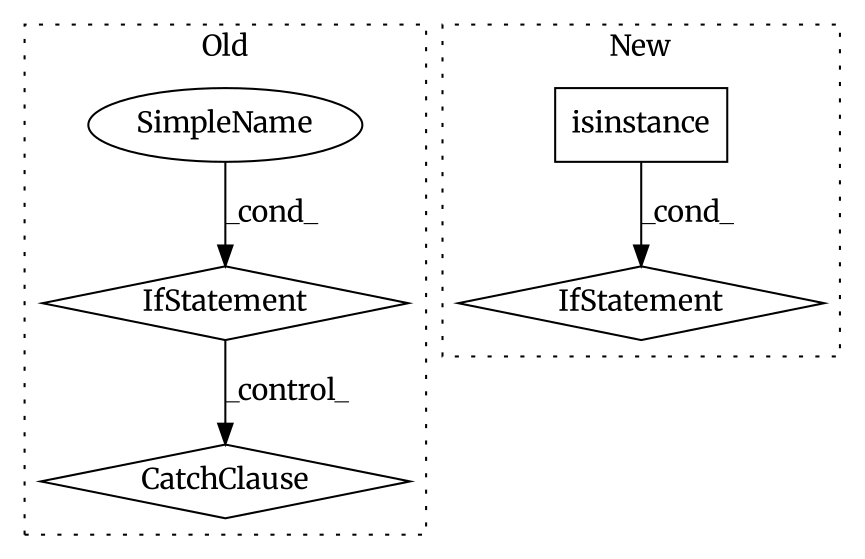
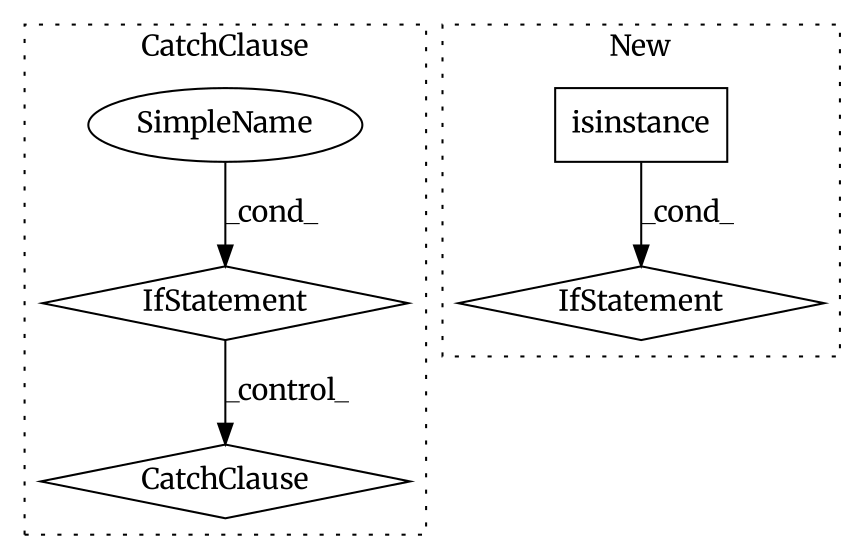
(225, 48) -> (225, 48)
